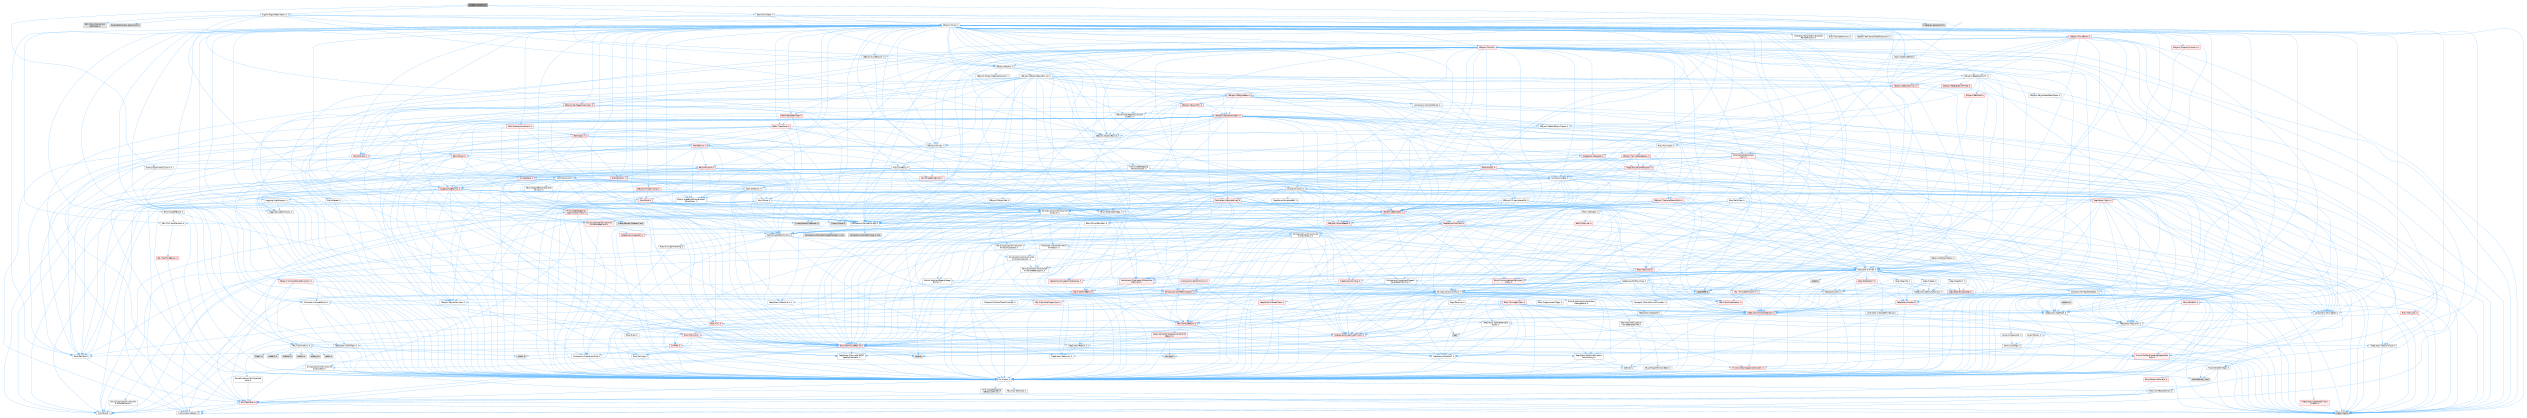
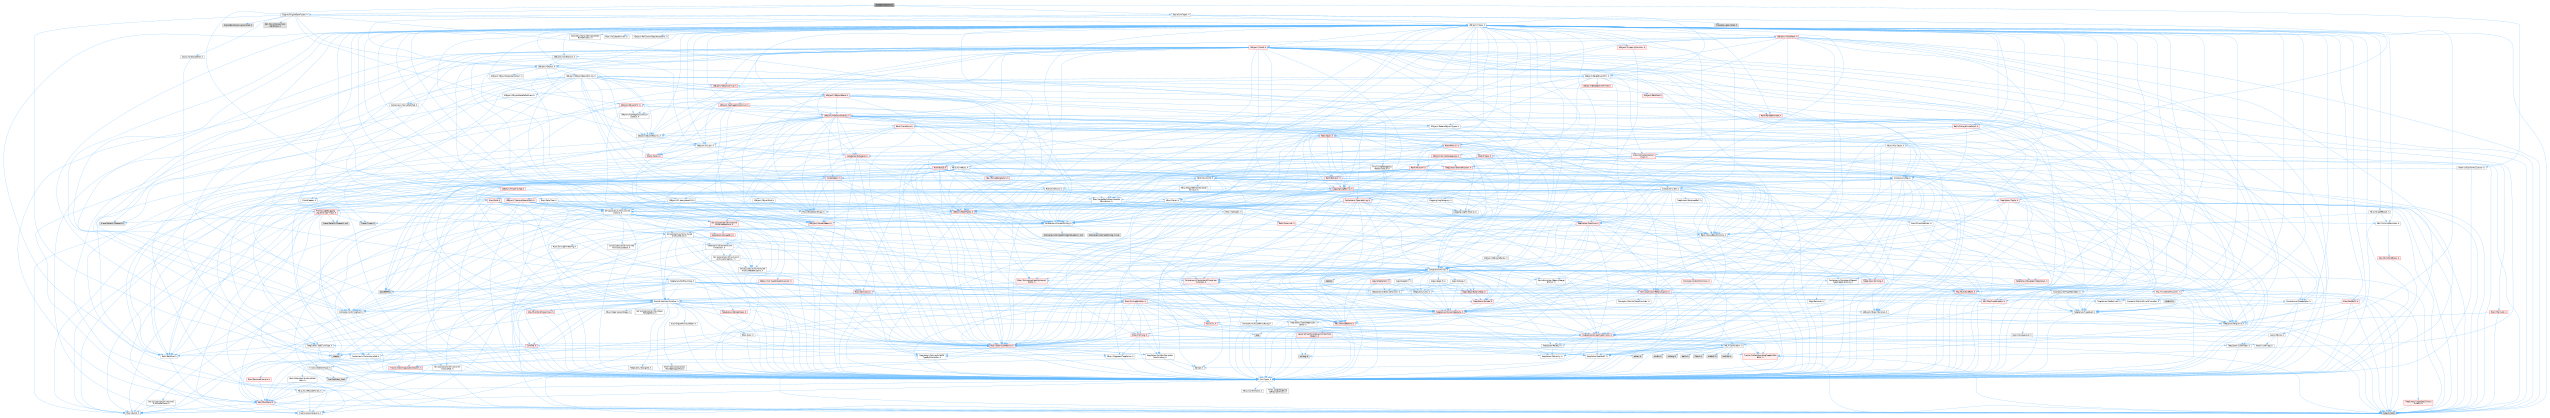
(1578, 275) -> (963, 286)
(640, 356) -> (1120, 356)
